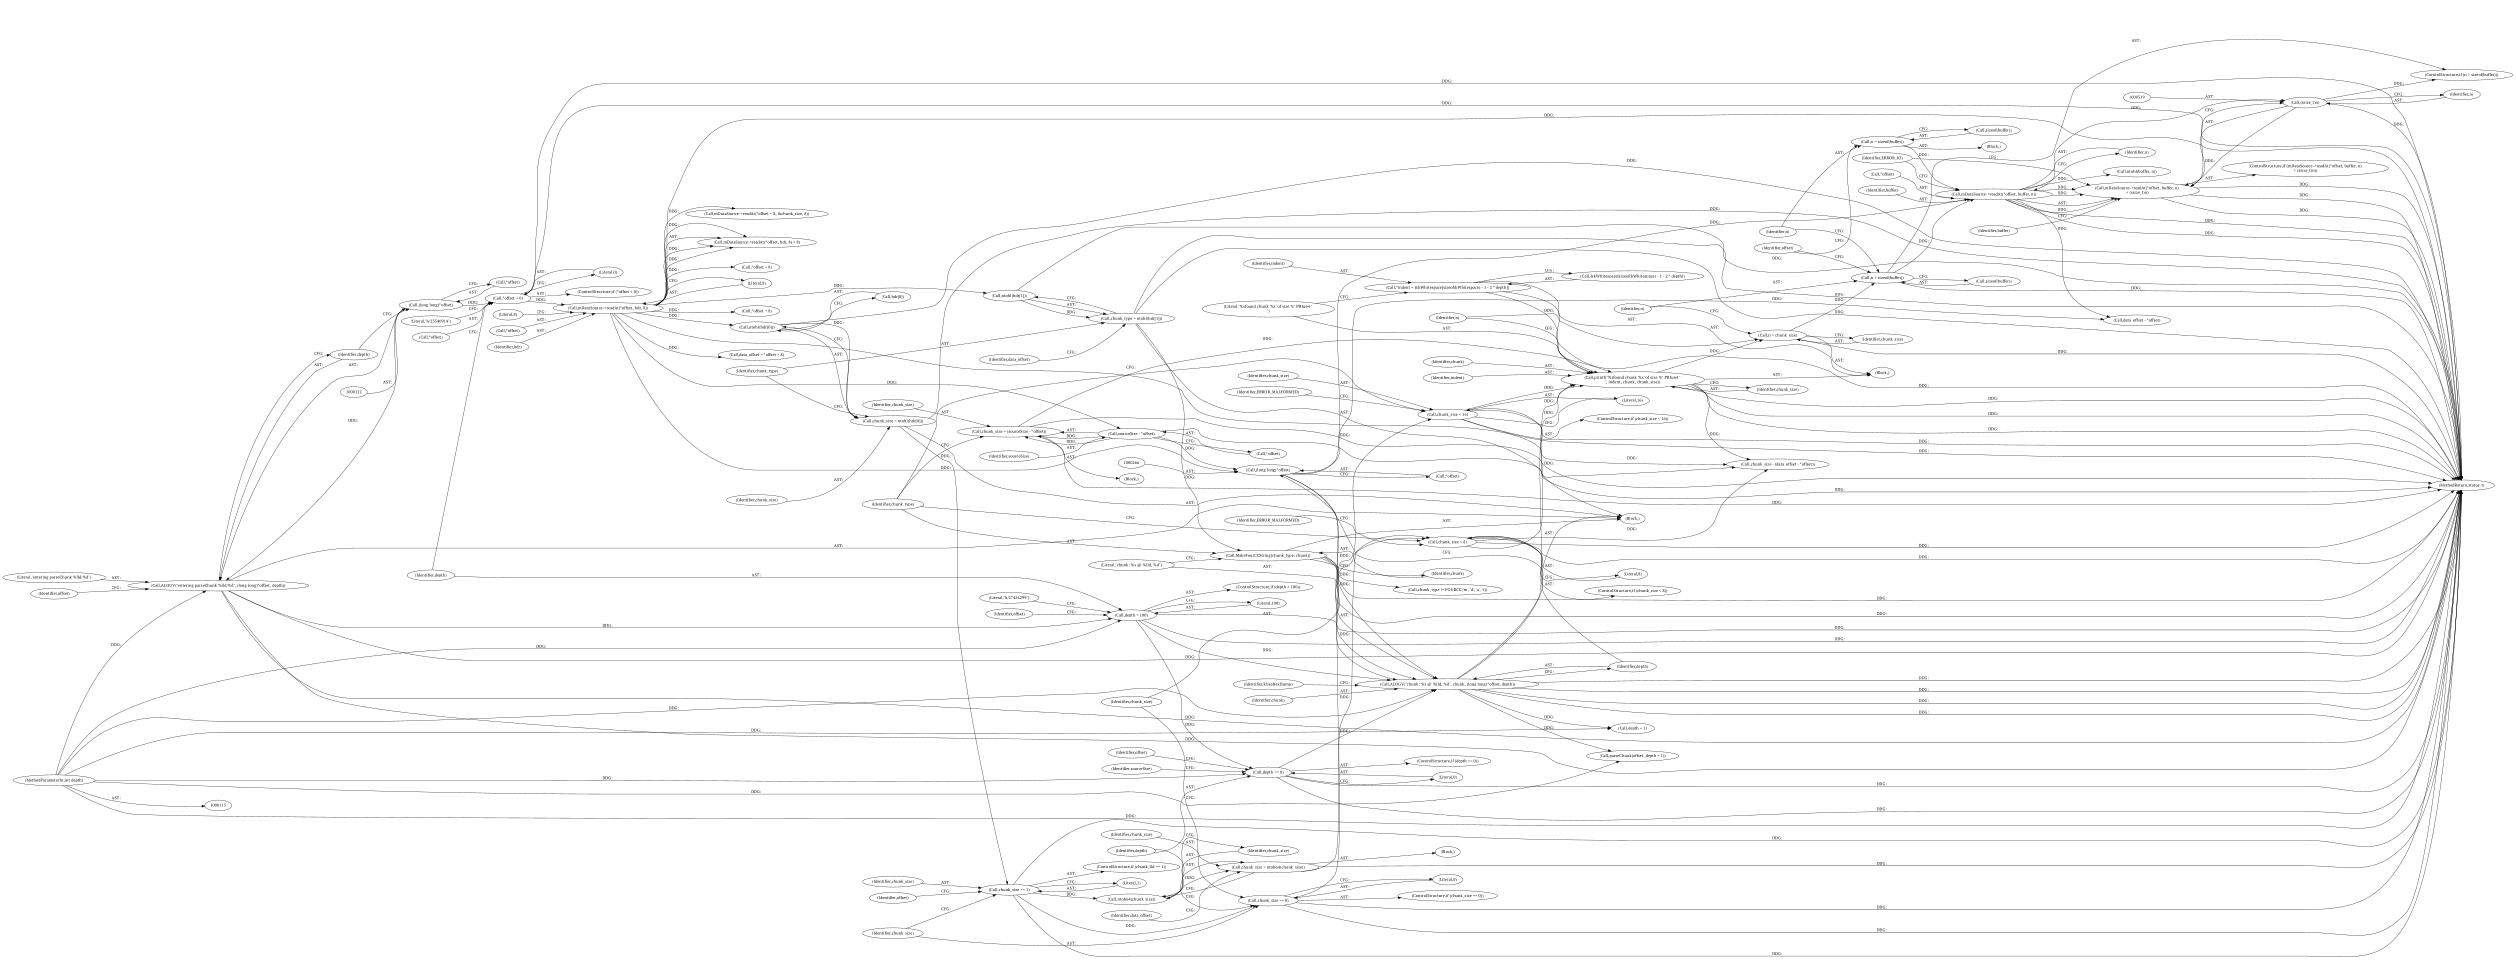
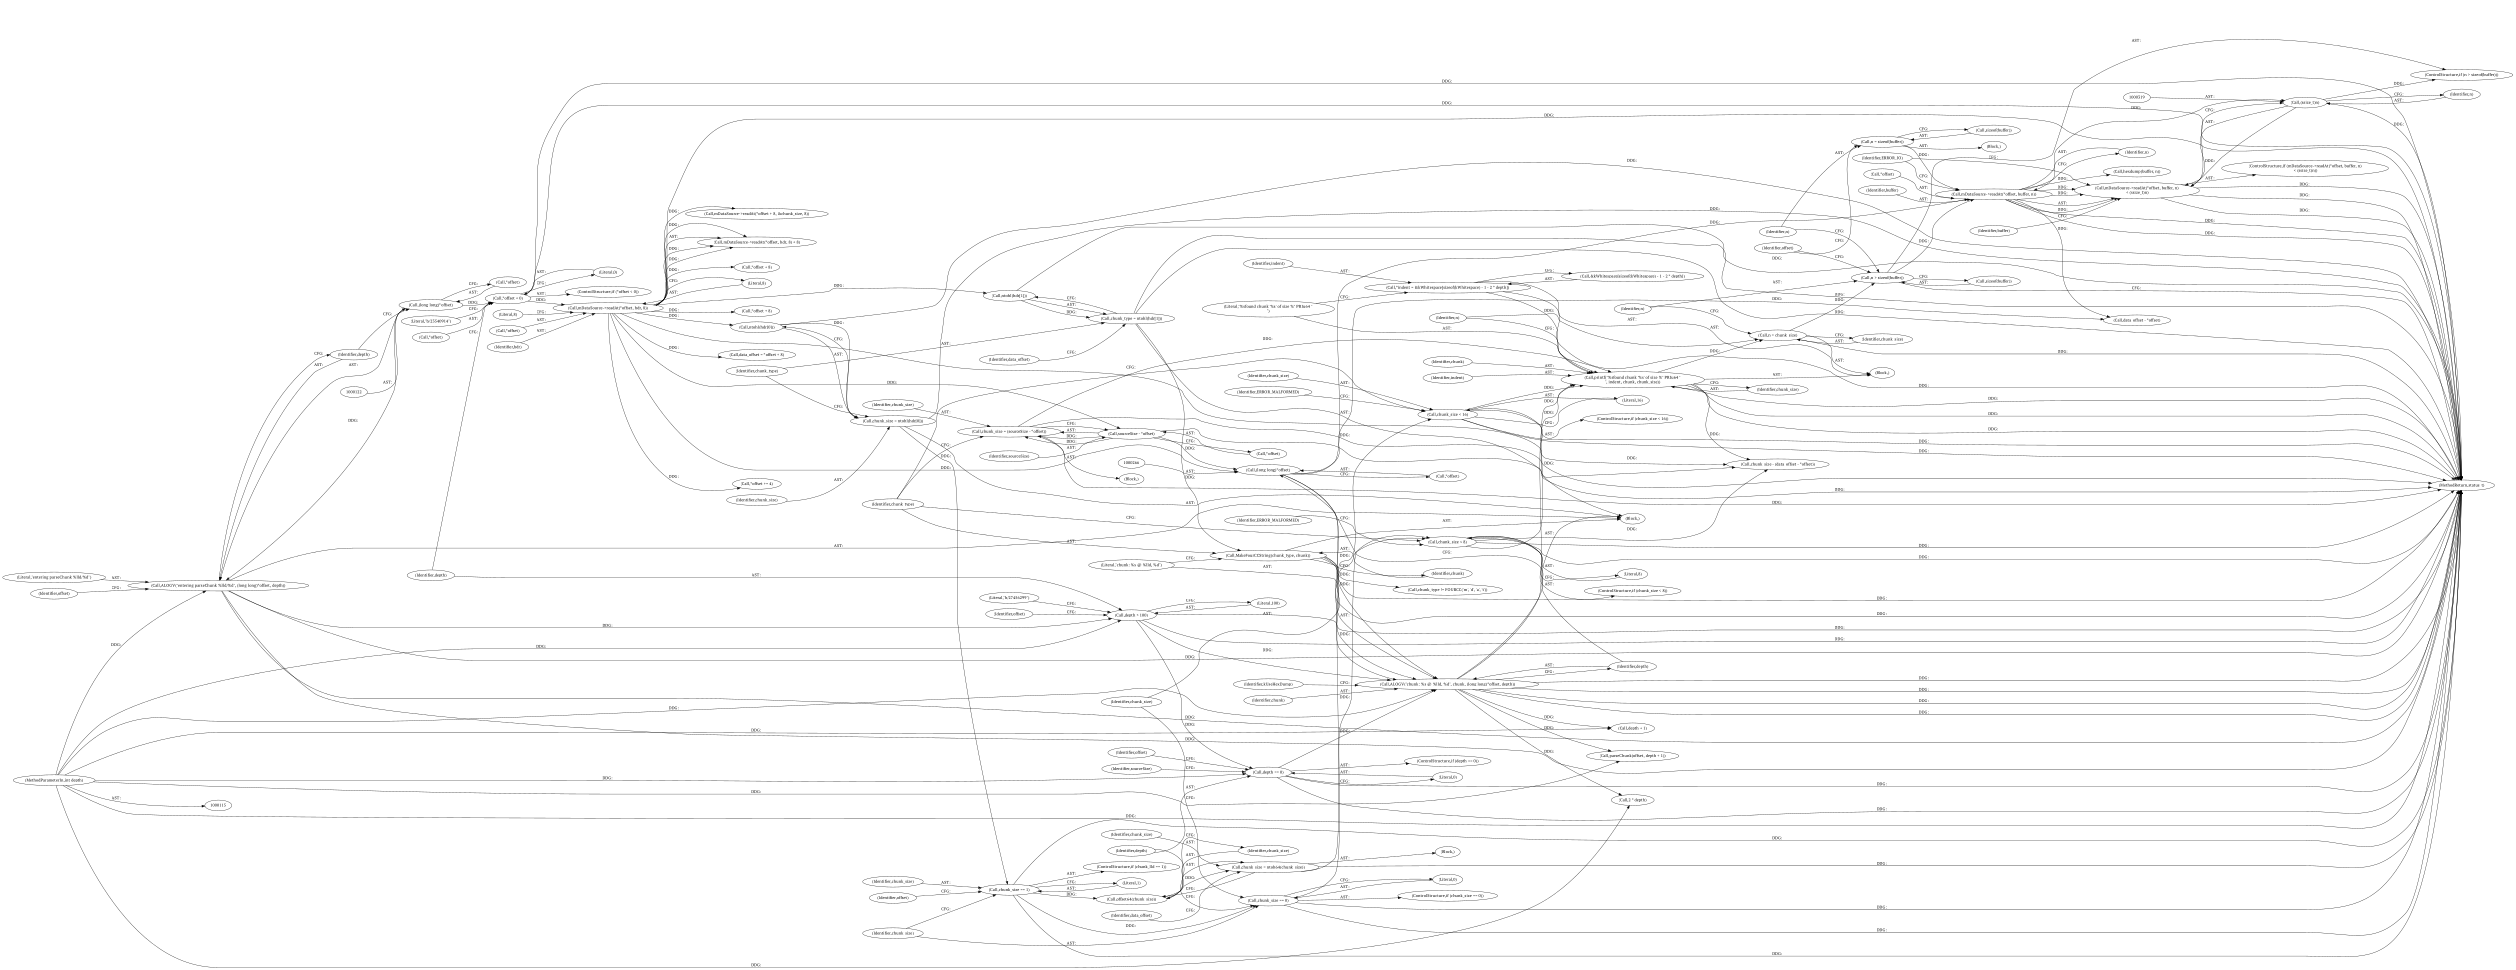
(2137, 172) -> (2137, 172)
(2137, 288) -> (2137, 288)
(893, 297) -> none
none -> (1073, 426)
none -> (757, 484)
(1268, 587) -> none
none -> (1633, 800)
(1132, 899) -> (1132, 899)
